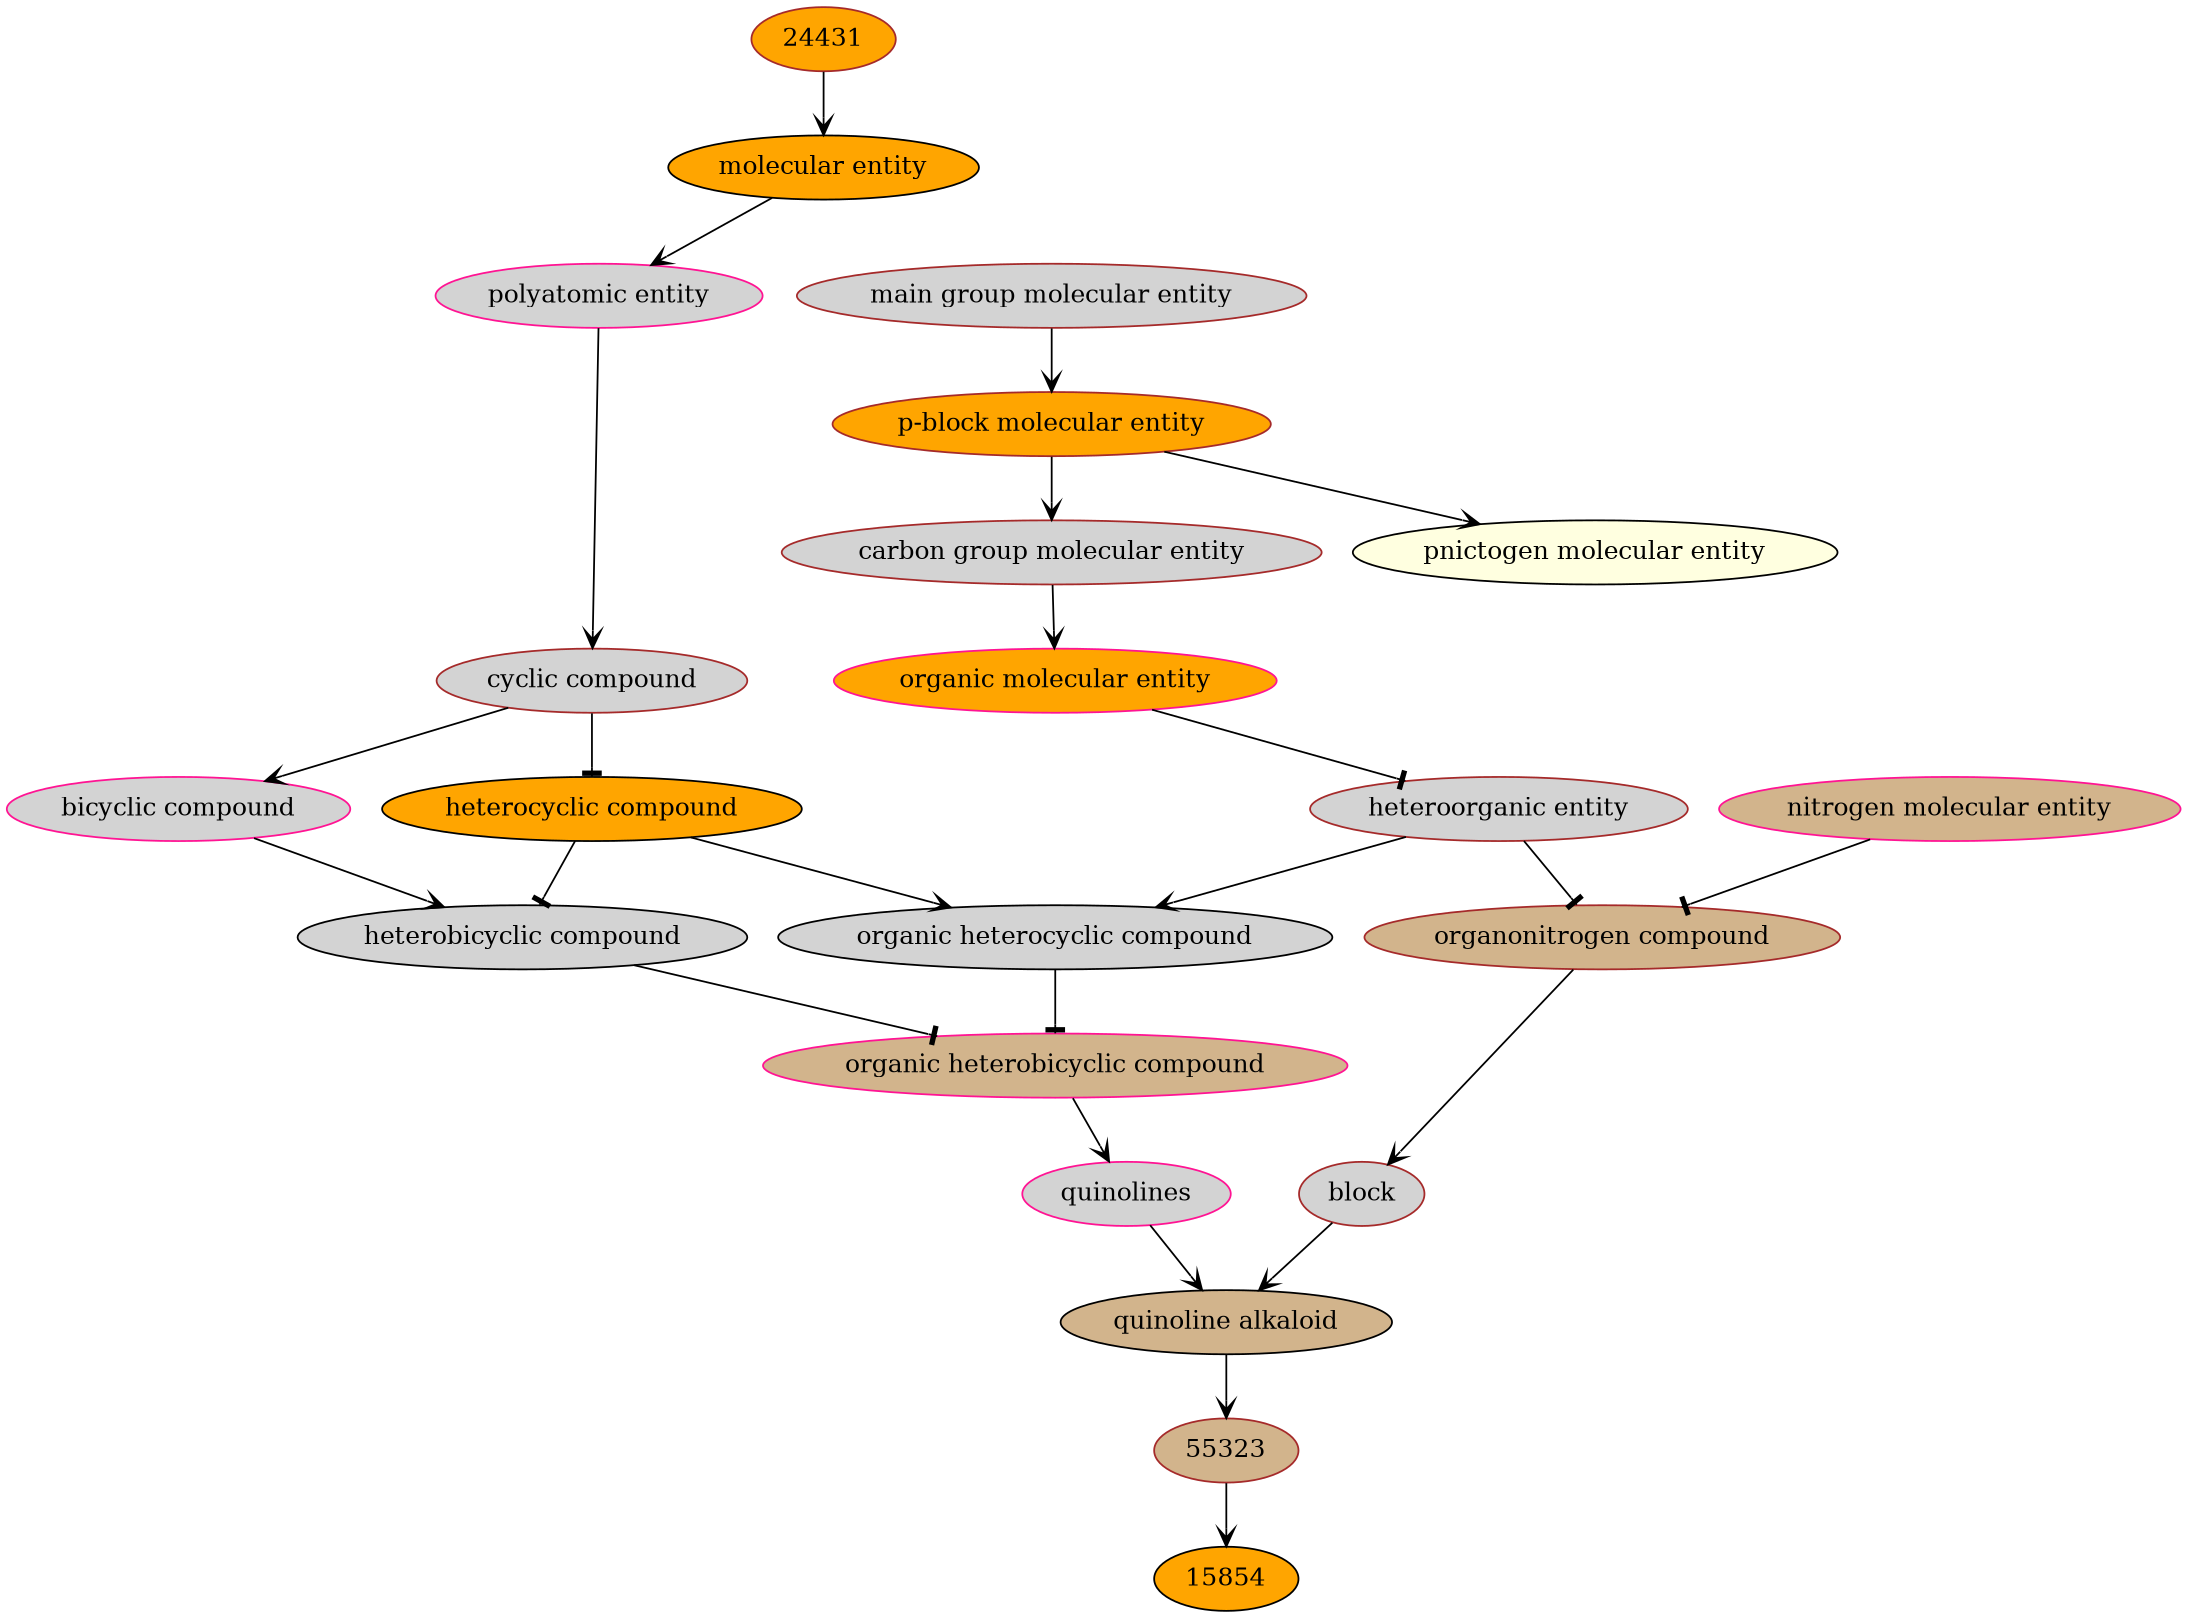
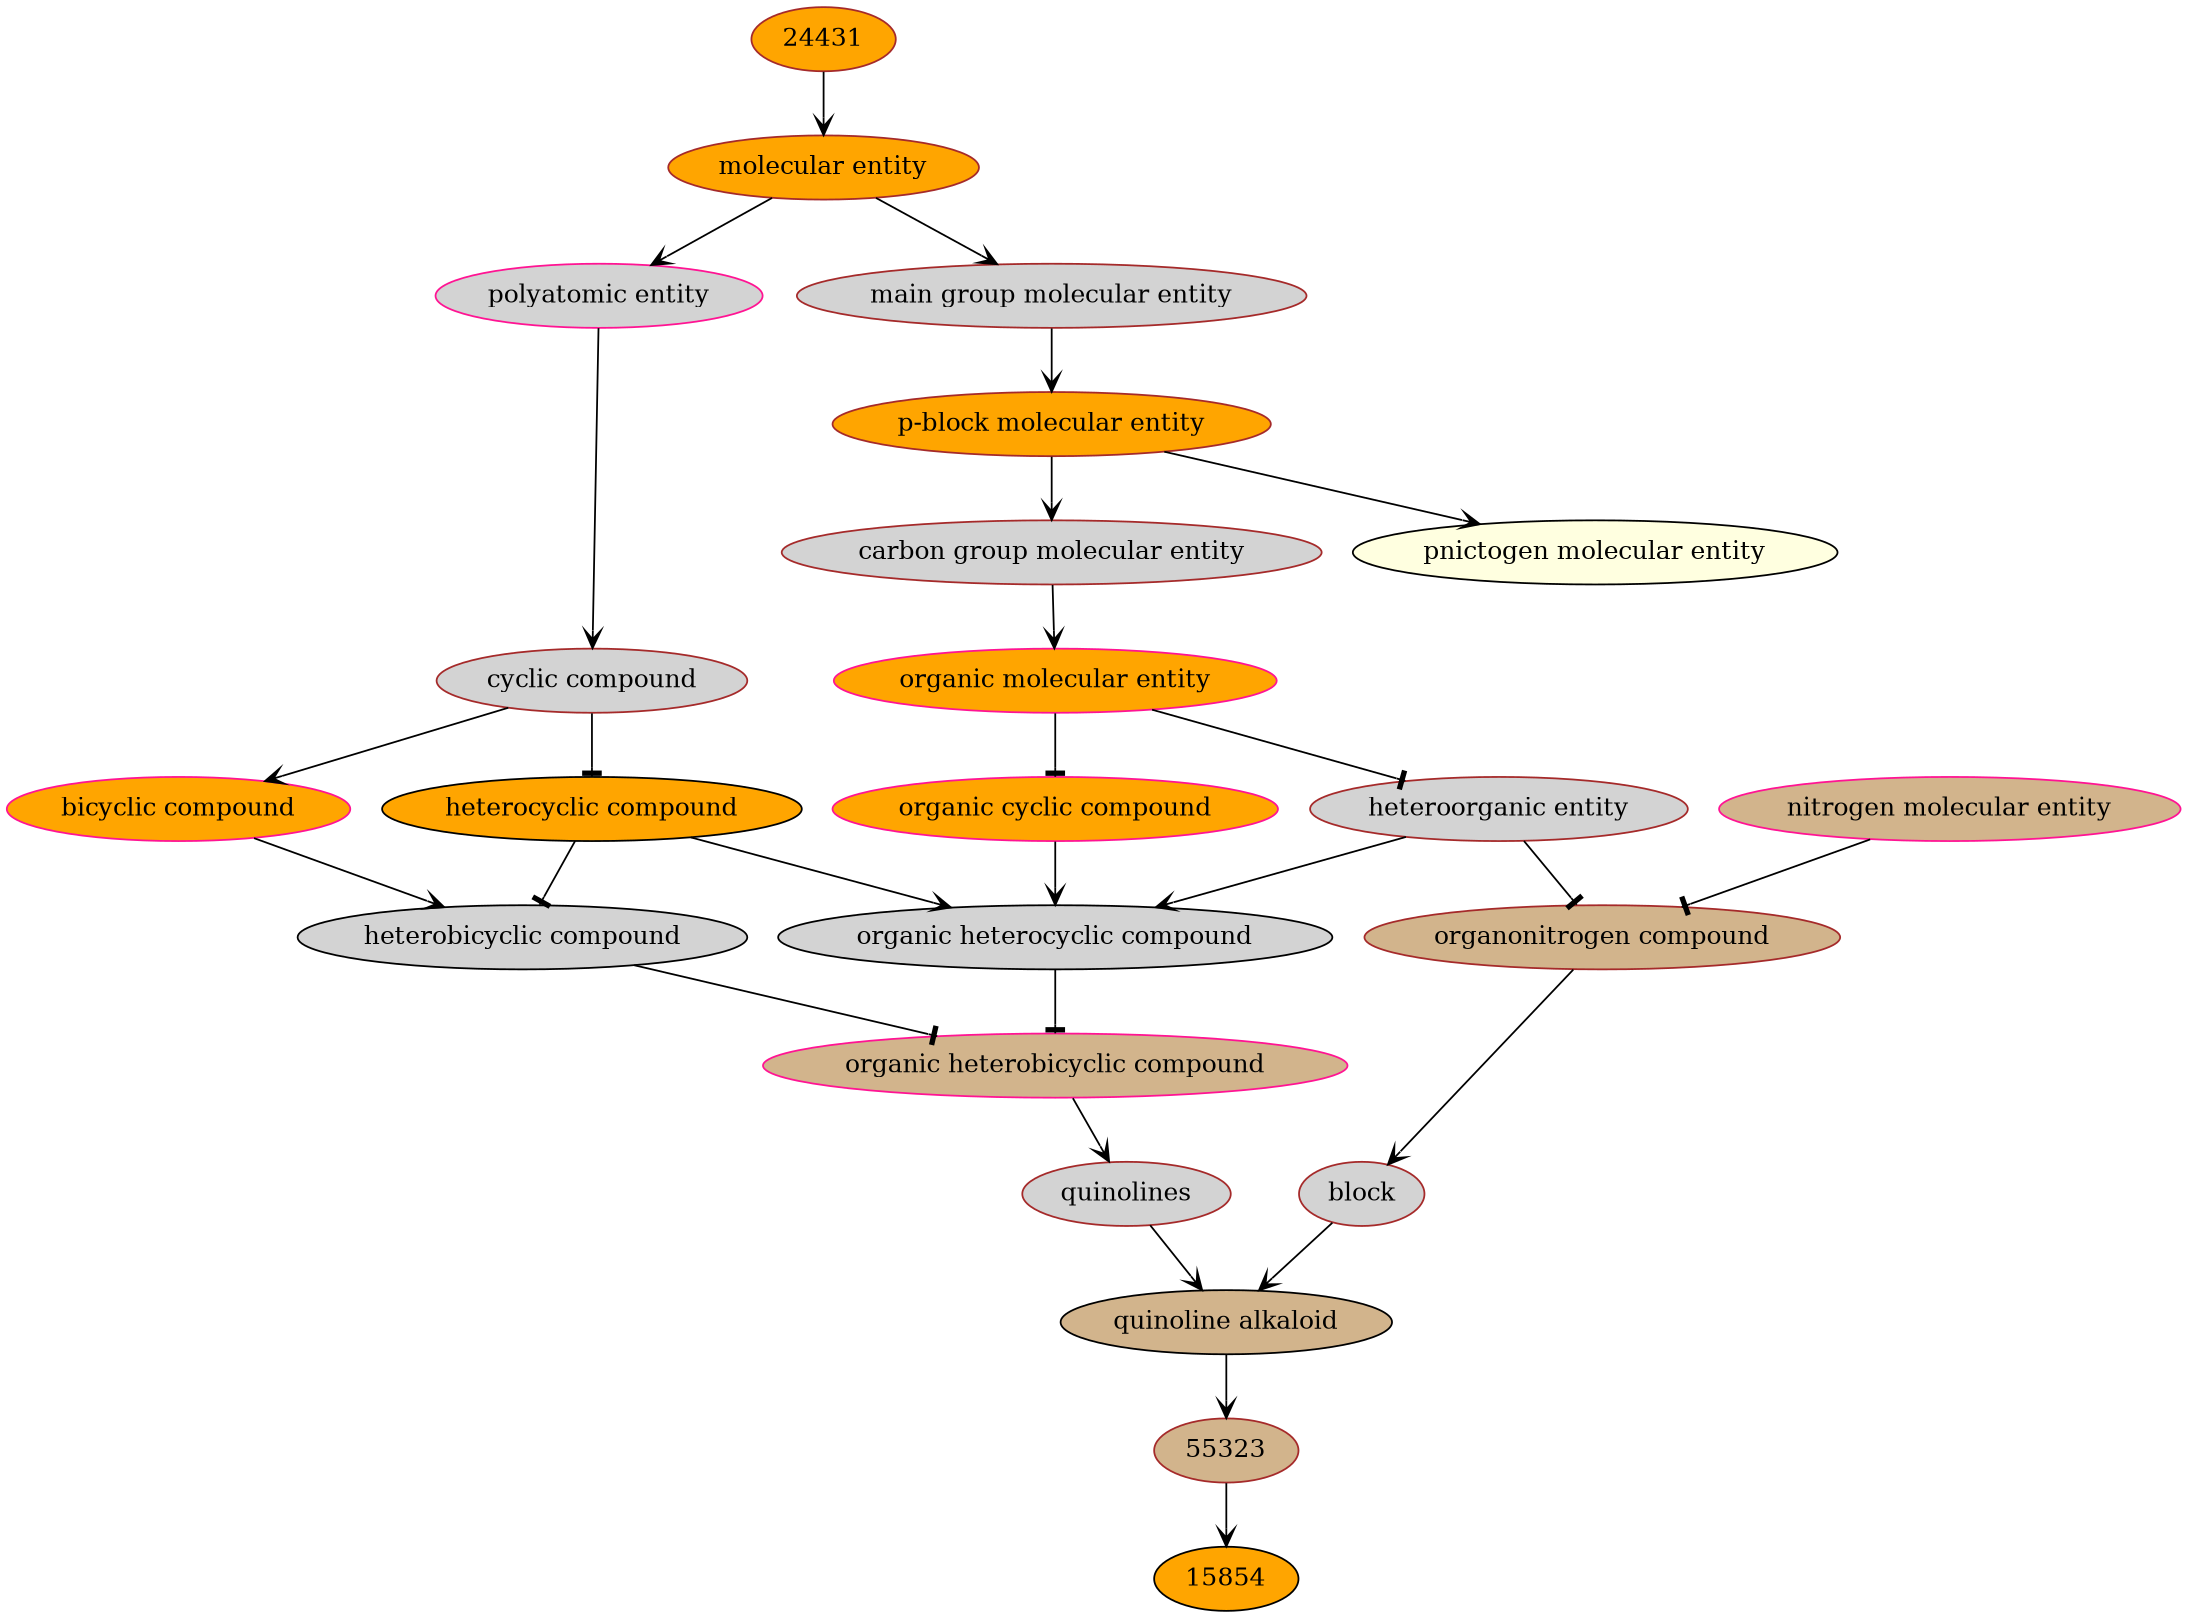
(824, 168) -> (824, 168)
none -> (929, 227)
(179, 809) -> (179, 809)
none -> (1055, 809)
(1127, 1194) -> (1127, 1194)
